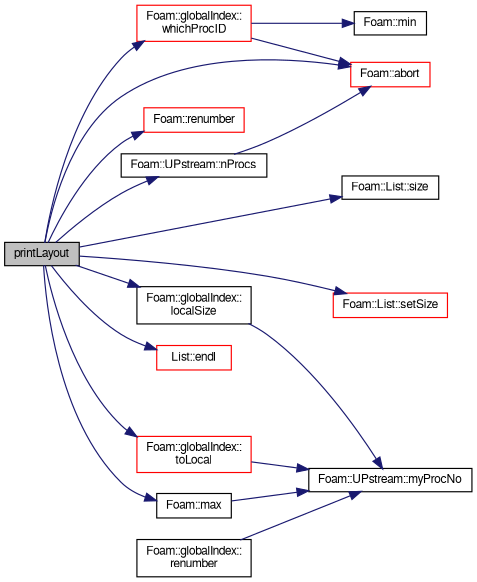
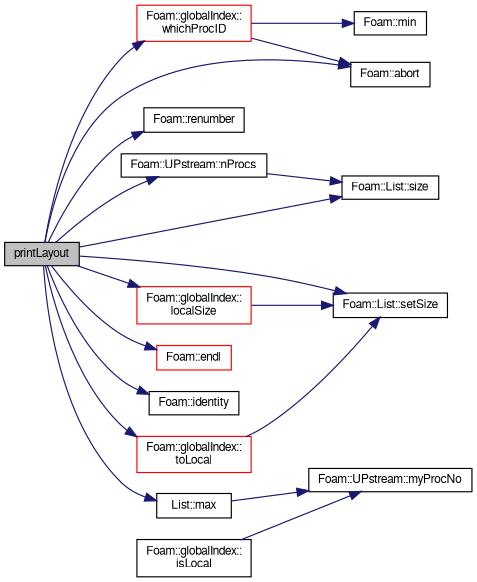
(390, 75) -> (390, 75)
(194, 120) -> (194, 120)
(299, 127) -> (298, 177)
(194, 305) -> (194, 305)
(390, 305) -> (390, 305)
(194, 358) -> (194, 358)
(320, 384) -> (286, 305)
none -> (194, 403)
(274, 465) -> (314, 388)
(194, 506) -> (194, 506)
(194, 558) -> (194, 558)
